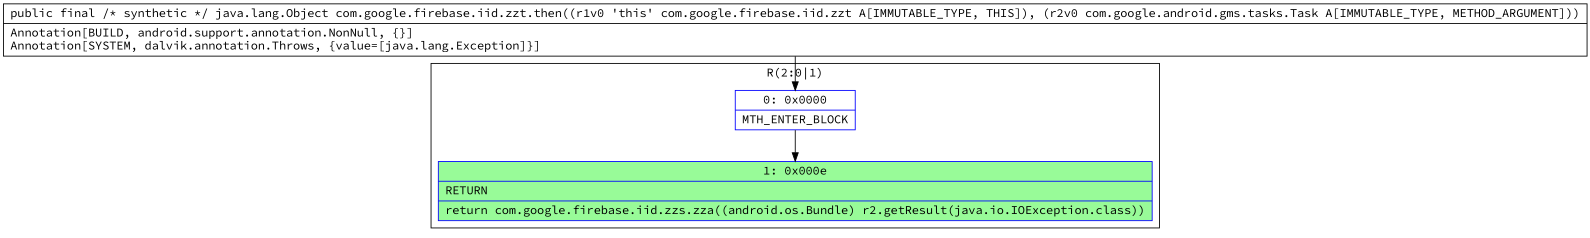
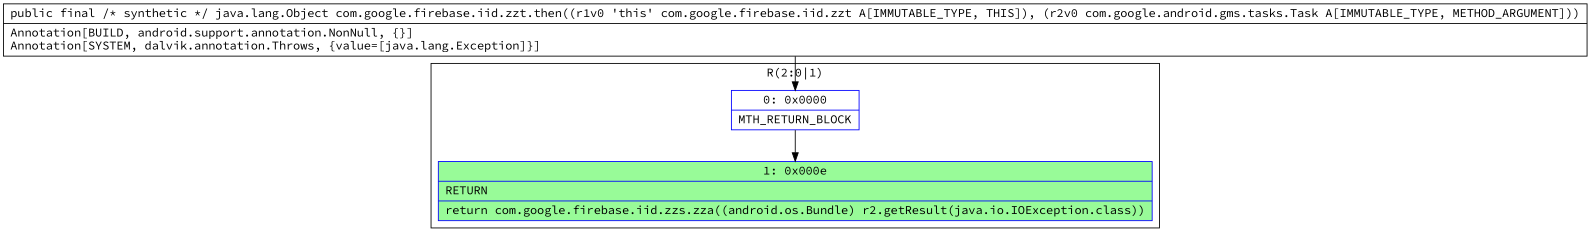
(795, 120) -> (795, 120)
